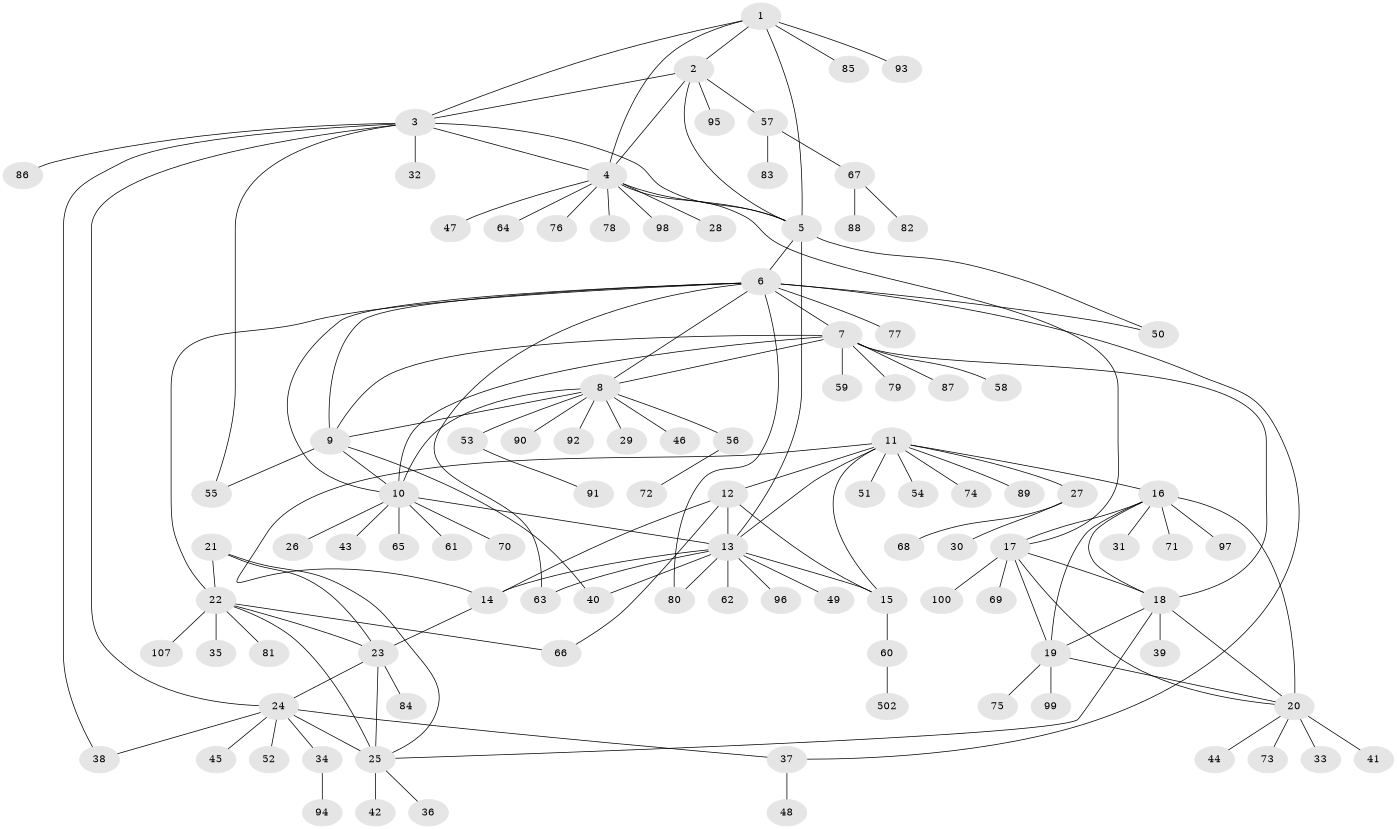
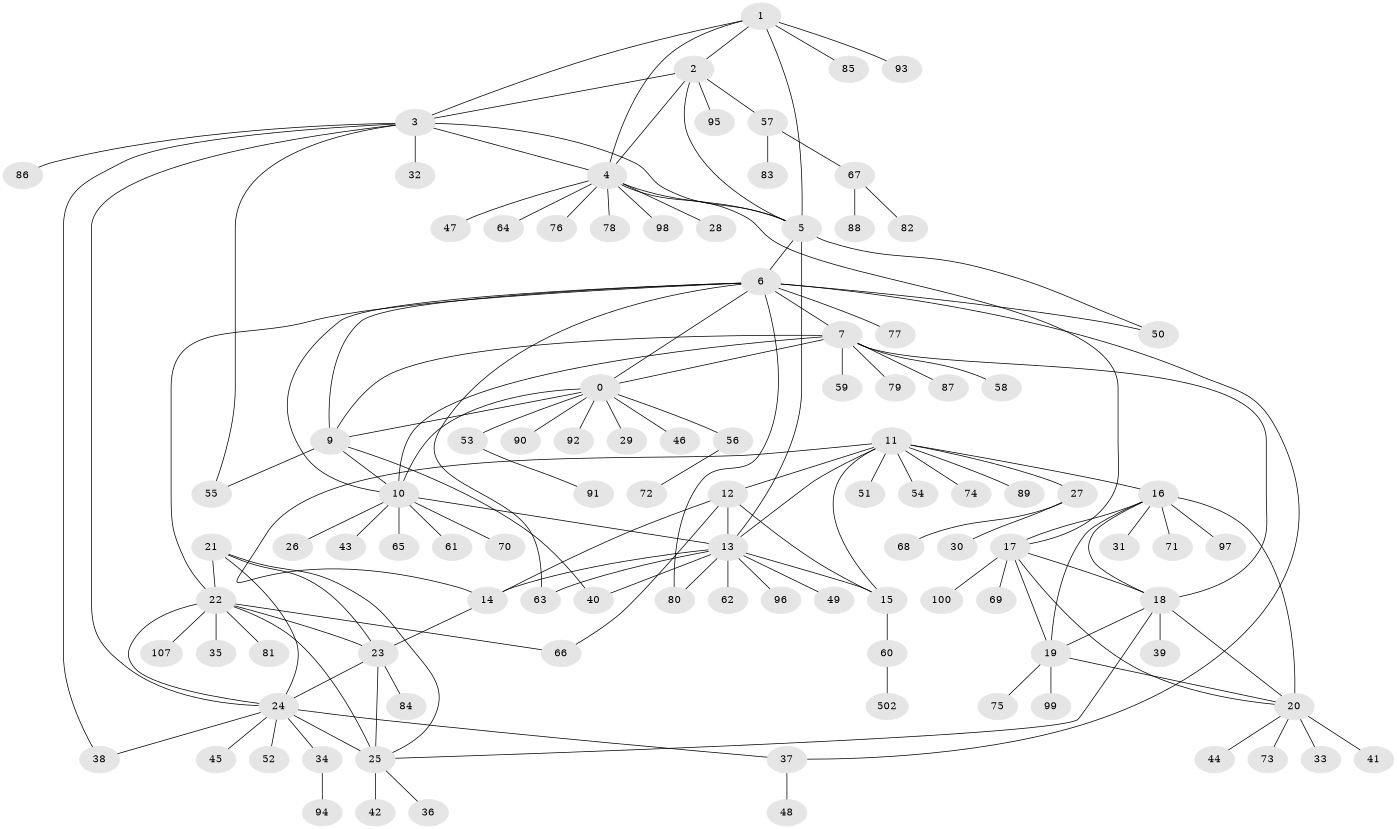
(600, 388) -> (600, 388)
none -> (290, 627)
none -> (132, 664)
